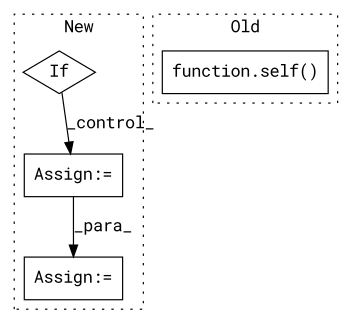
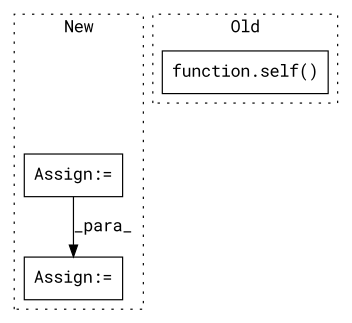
(59, 72) -> none
